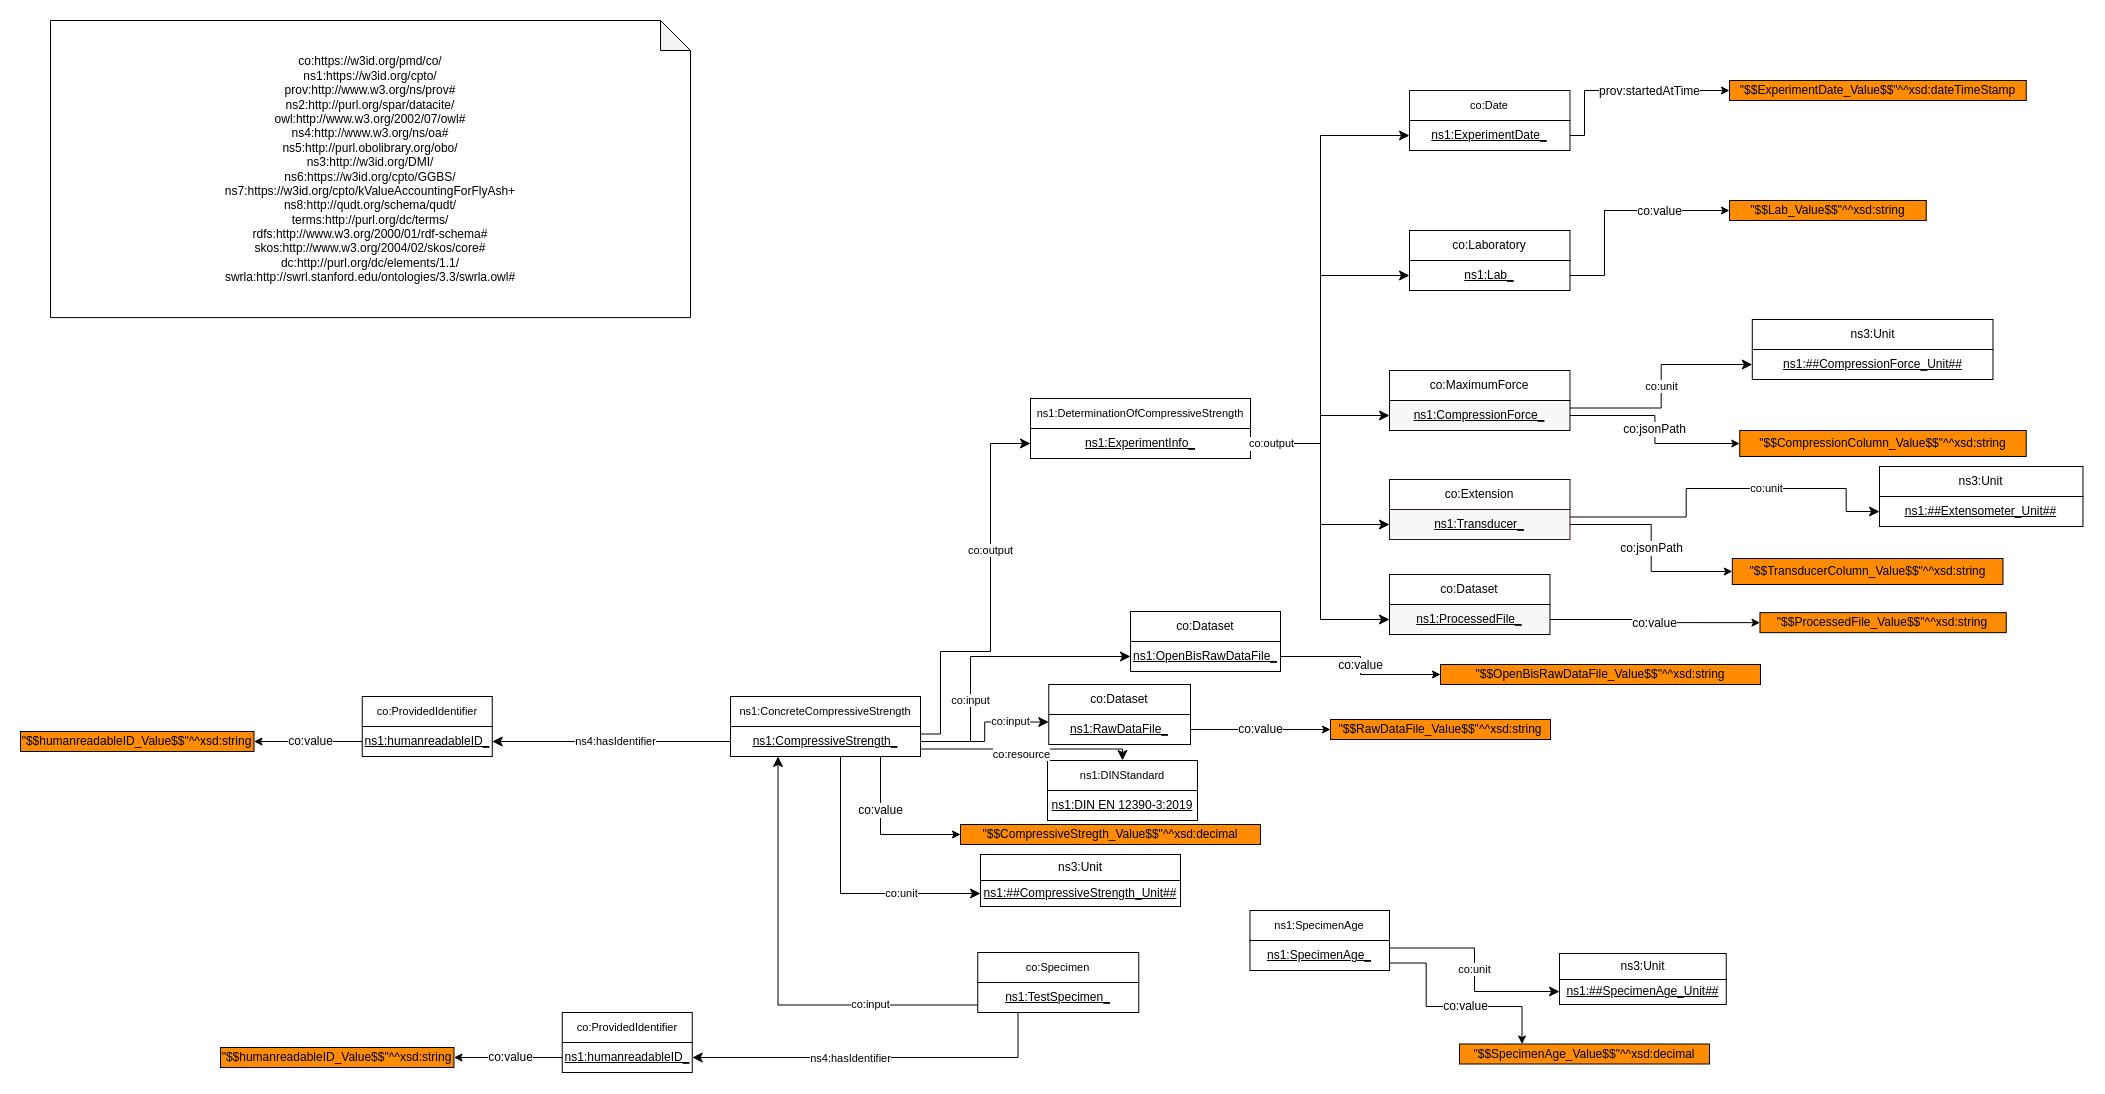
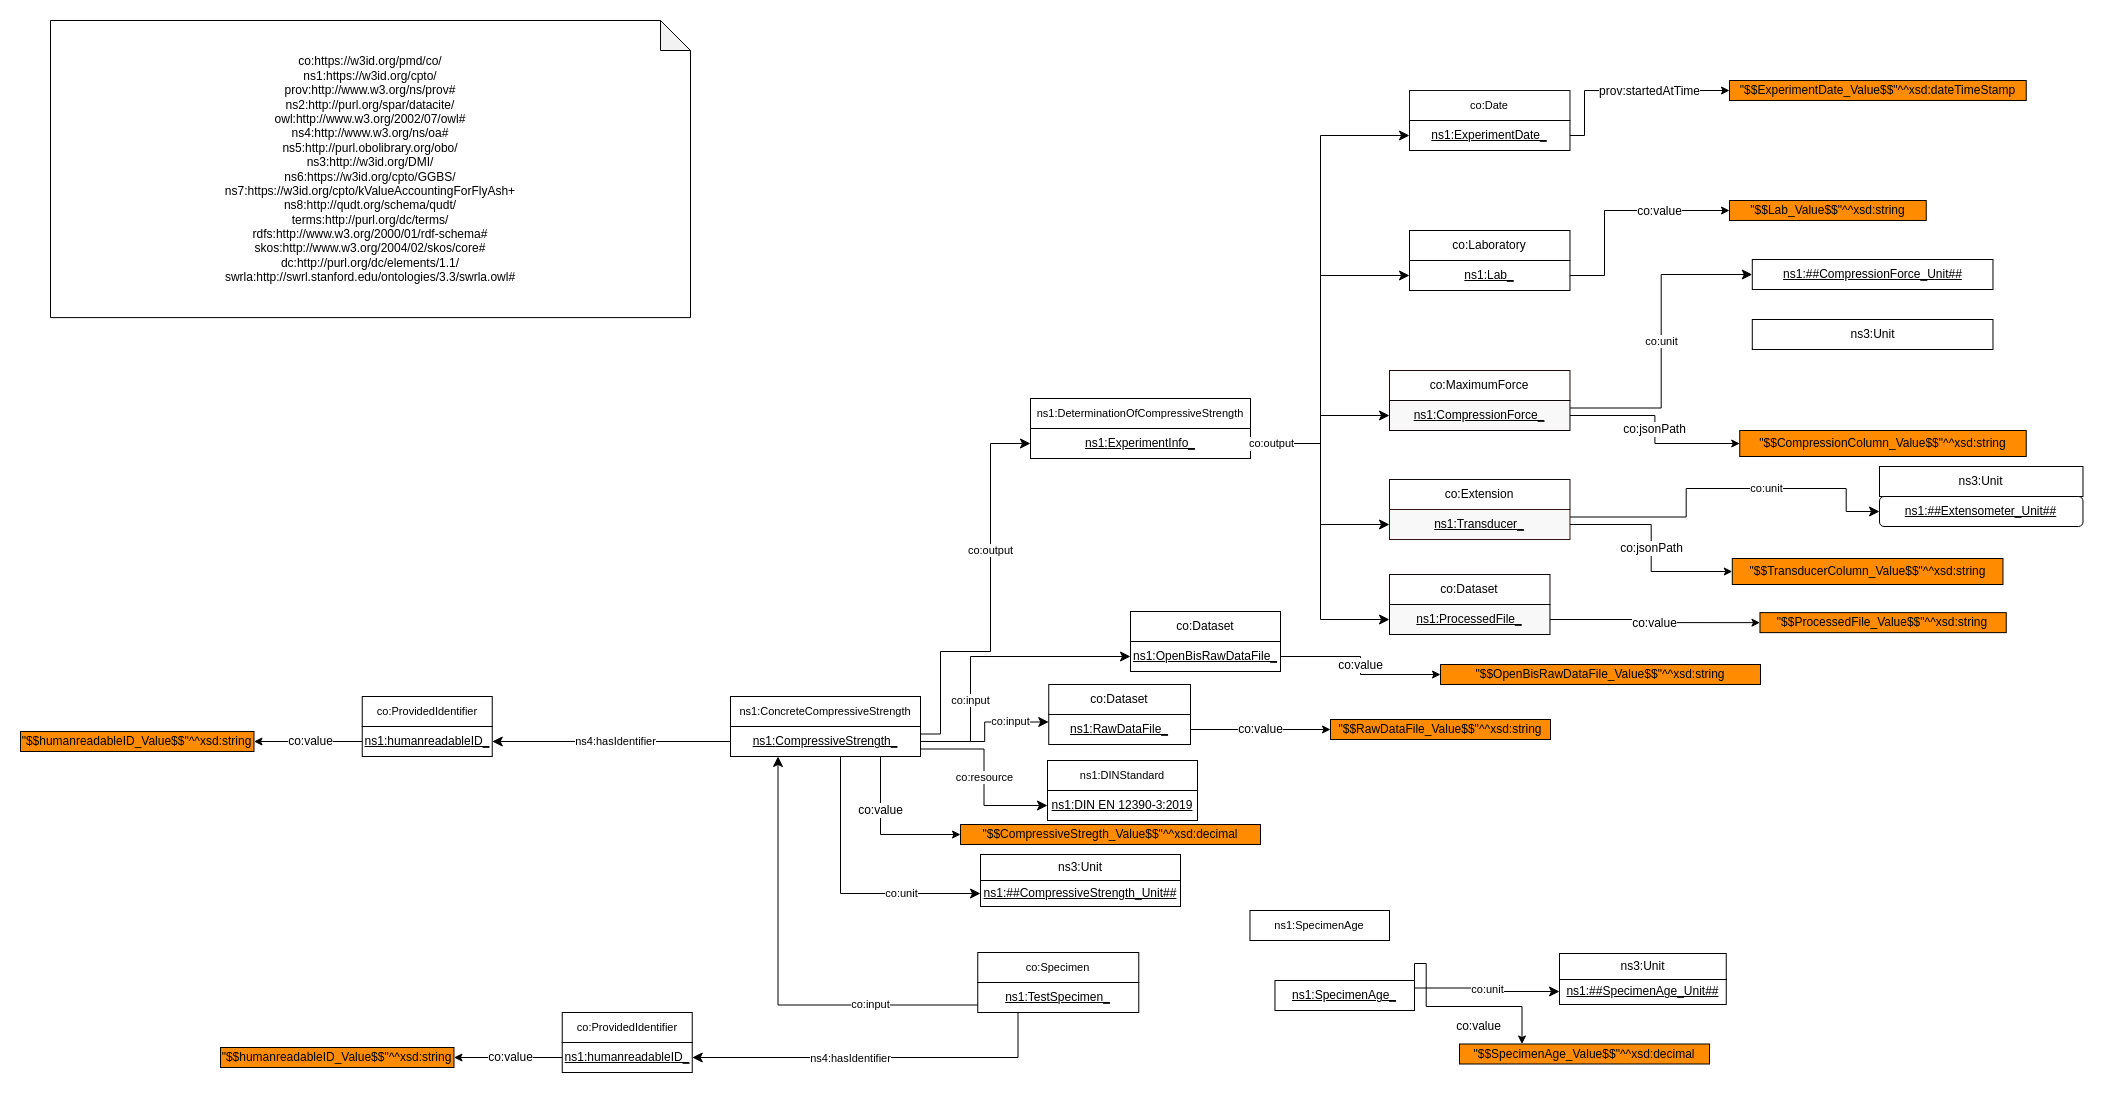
(1873, 365) -> (1873, 275)
(1981, 512) -> (1981, 512)
(1092, 749) -> (984, 803)
(1320, 956) -> (1345, 996)
